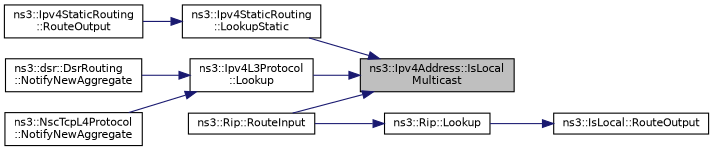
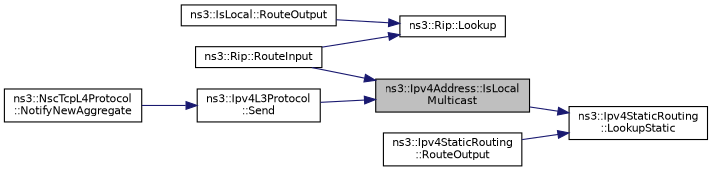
(339, 47) -> (544, 109)
(74, 75) -> none
(252, 75) -> (259, 105)
(516, 124) -> (362, 21)
